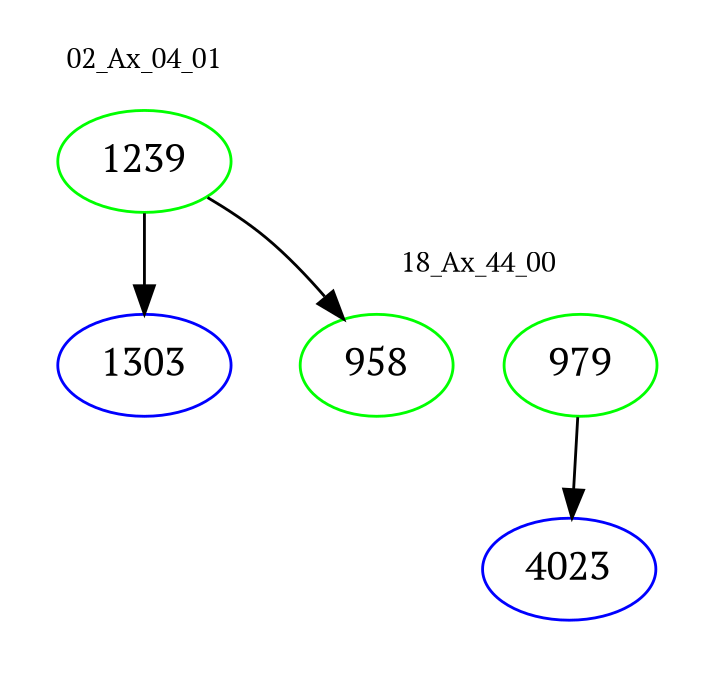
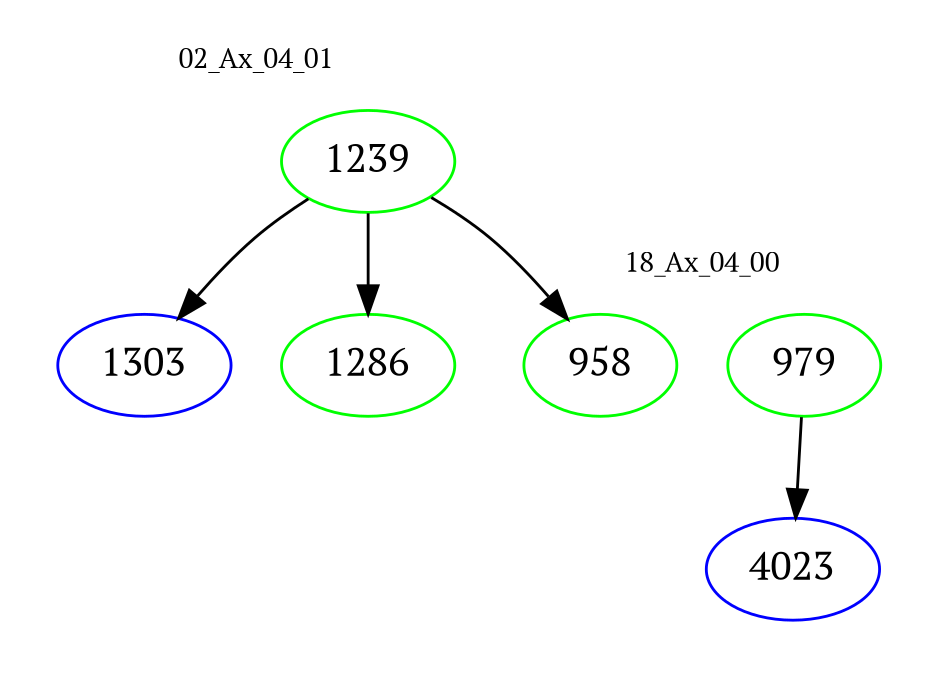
(479, 265) -> (702, 265)
none -> (368, 365)
